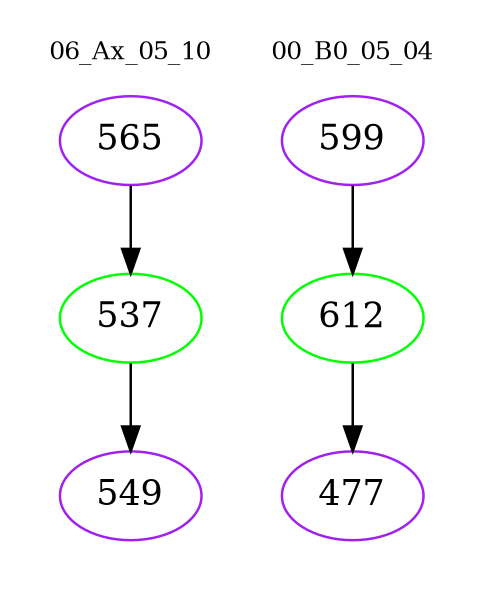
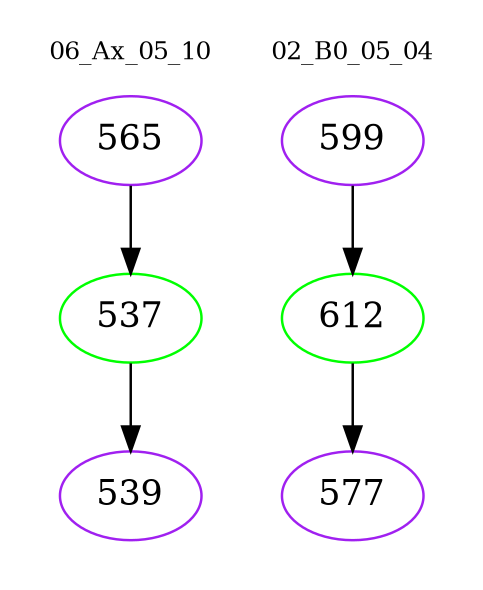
(353, 53) -> (353, 53)
(131, 496) -> (131, 496)
(353, 496) -> (353, 496)
